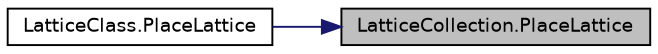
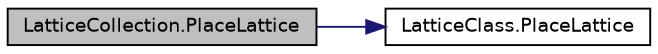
(297, 27) -> (341, 27)
